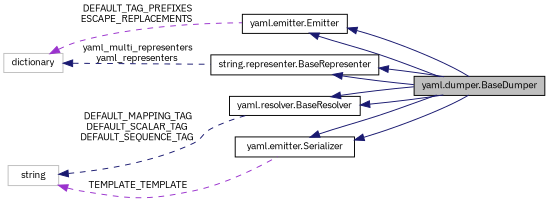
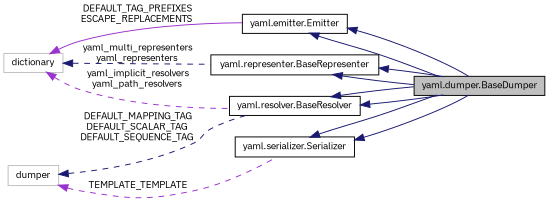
(149, 28) -> (149, 28)
(295, 65) -> (295, 65)
none -> (140, 103)
(295, 147) -> (295, 147)
(33, 176) -> (33, 176)
